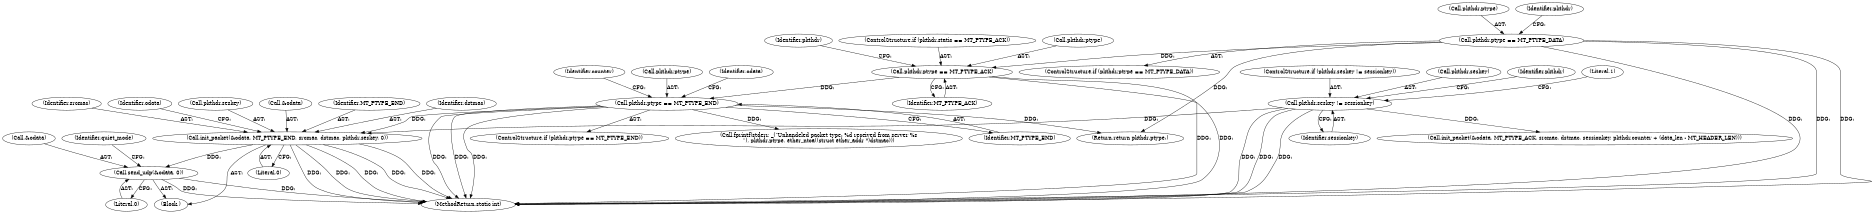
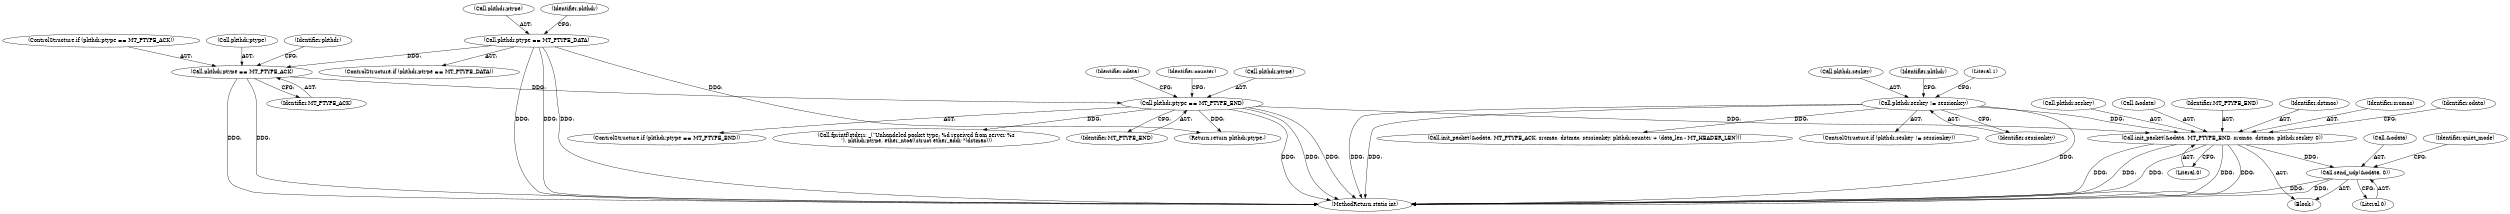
(937, 41) -> (101, 41)
(1330, 86) -> (1908, 120)
